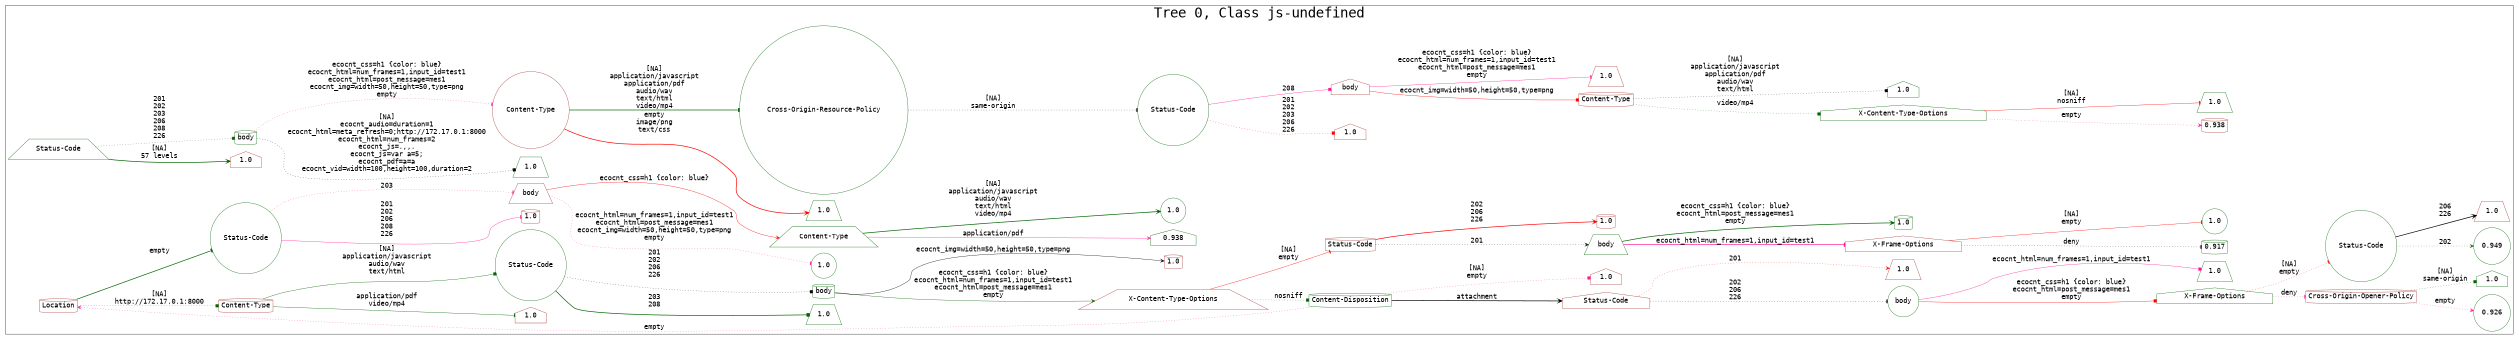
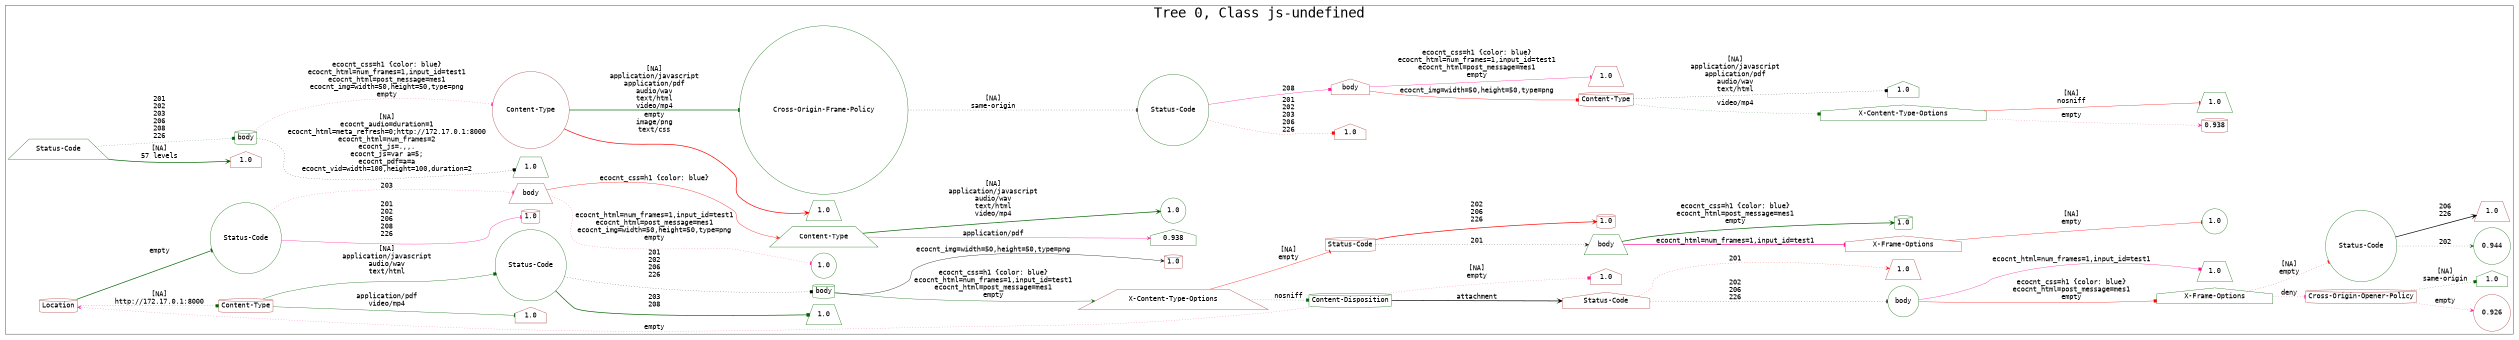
(824, 110) -> (824, 110)
(2492, 246) -> (2492, 246)
(2215, 247) -> none
(2492, 313) -> (2492, 313)
